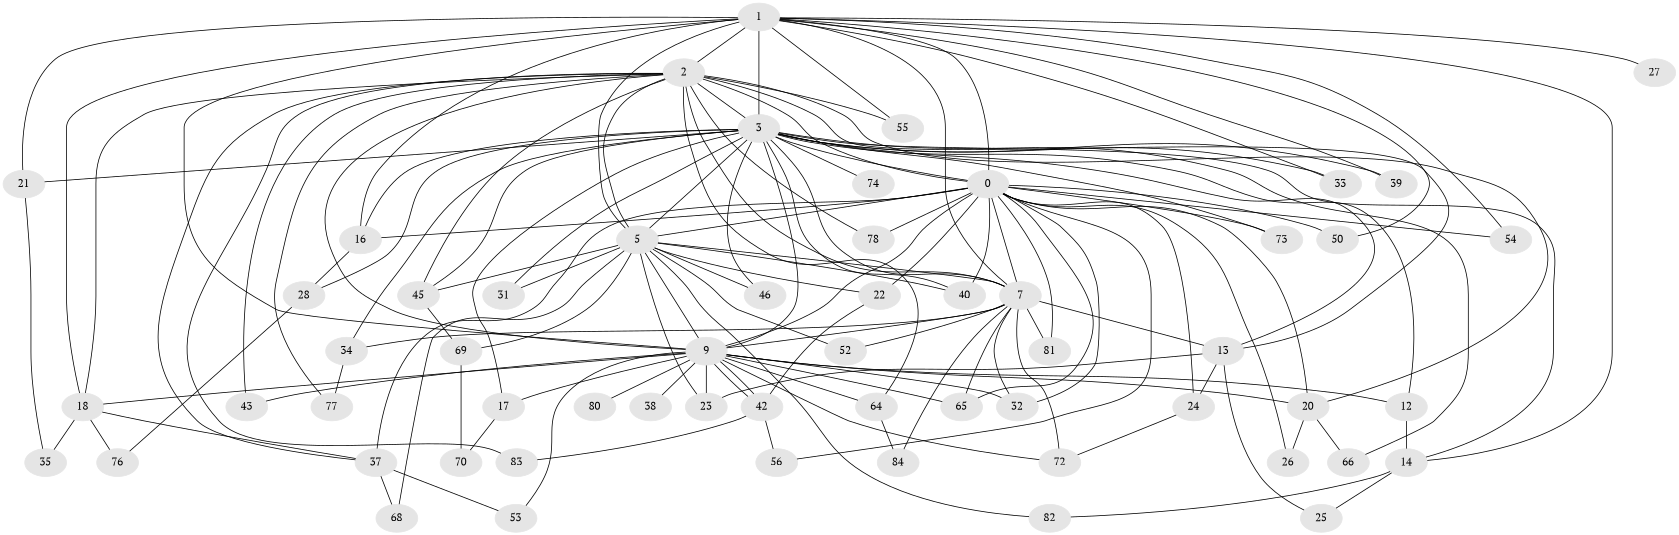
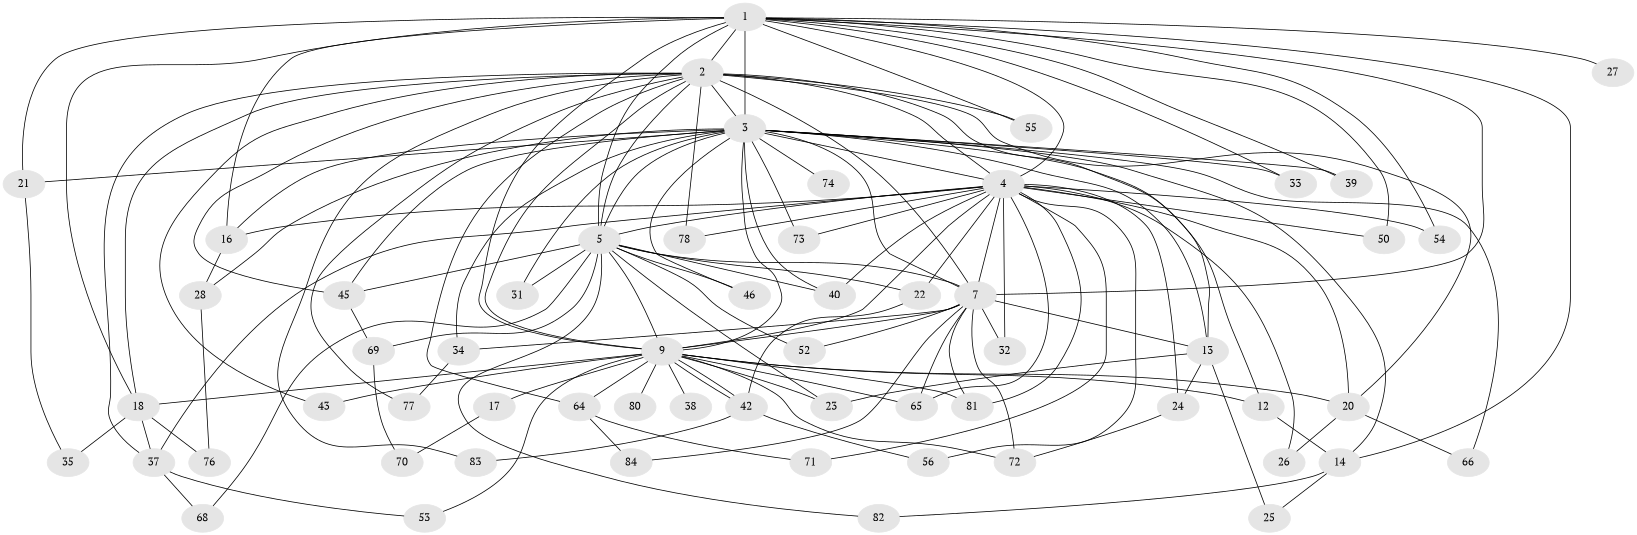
(988, 184) -> (1003, 184)
(545, 217) -> none
(885, 376) -> (827, 374)
none -> (811, 463)
